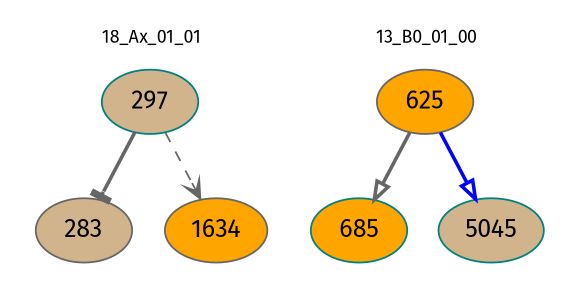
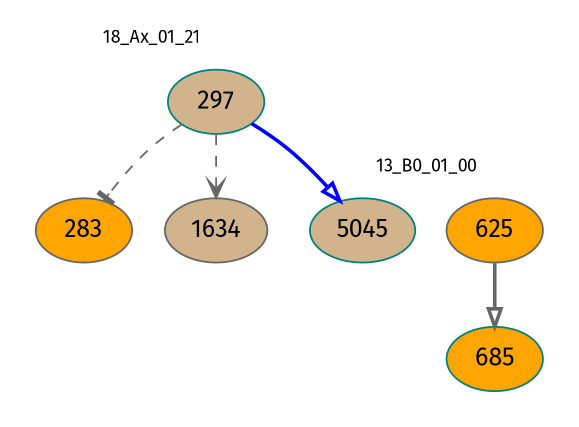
(152, 38) -> (152, 38)
(454, 158) -> (308, 167)
(119, 162) -> (142, 156)
(84, 230) -> (84, 230)
(216, 230) -> (216, 230)
